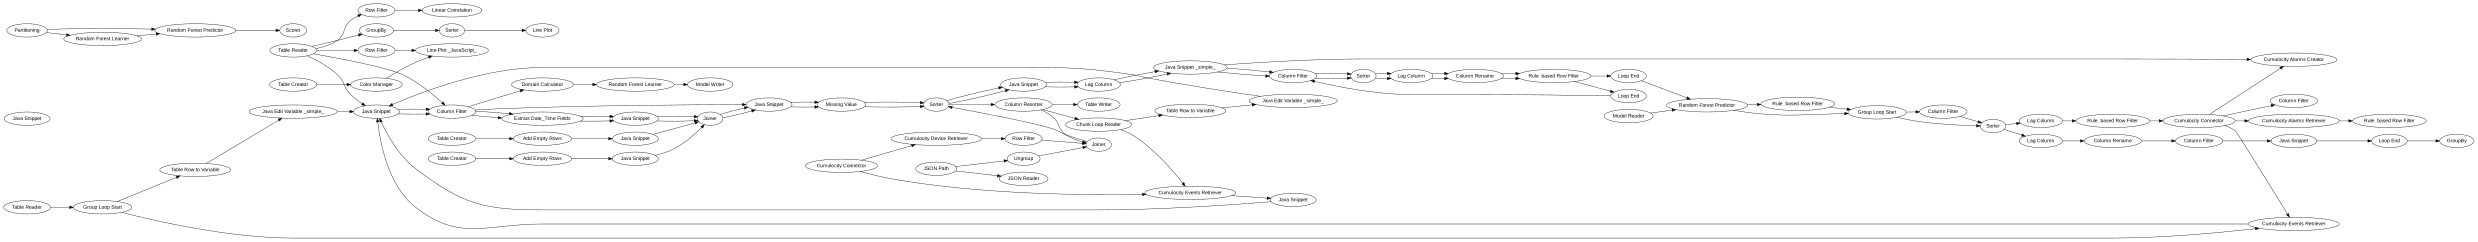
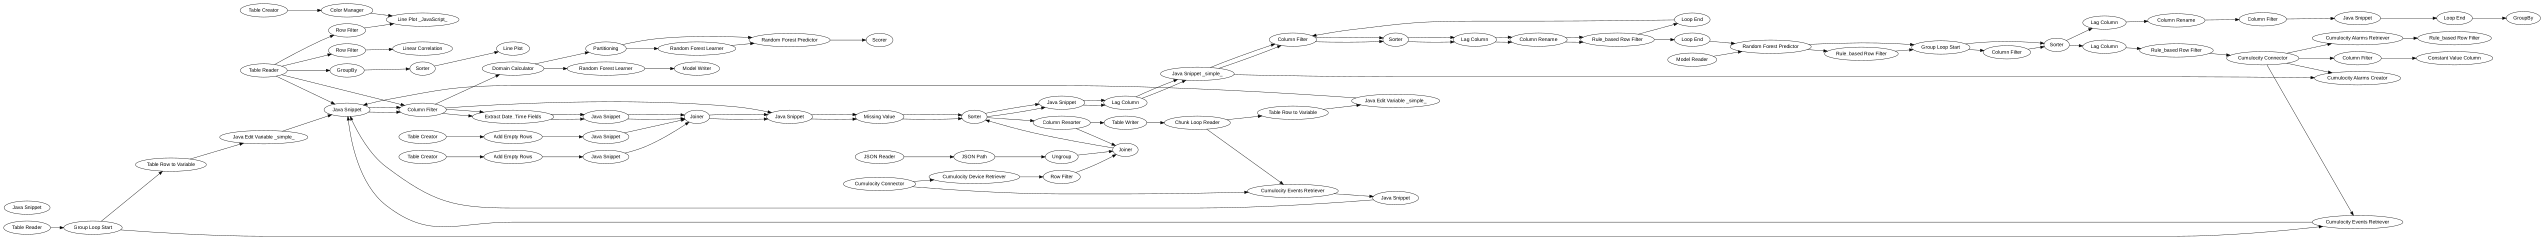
none -> (560, 58)
none -> (2455, 58)
(1059, 114) -> (1154, 123)
(977, 173) -> (927, 157)
